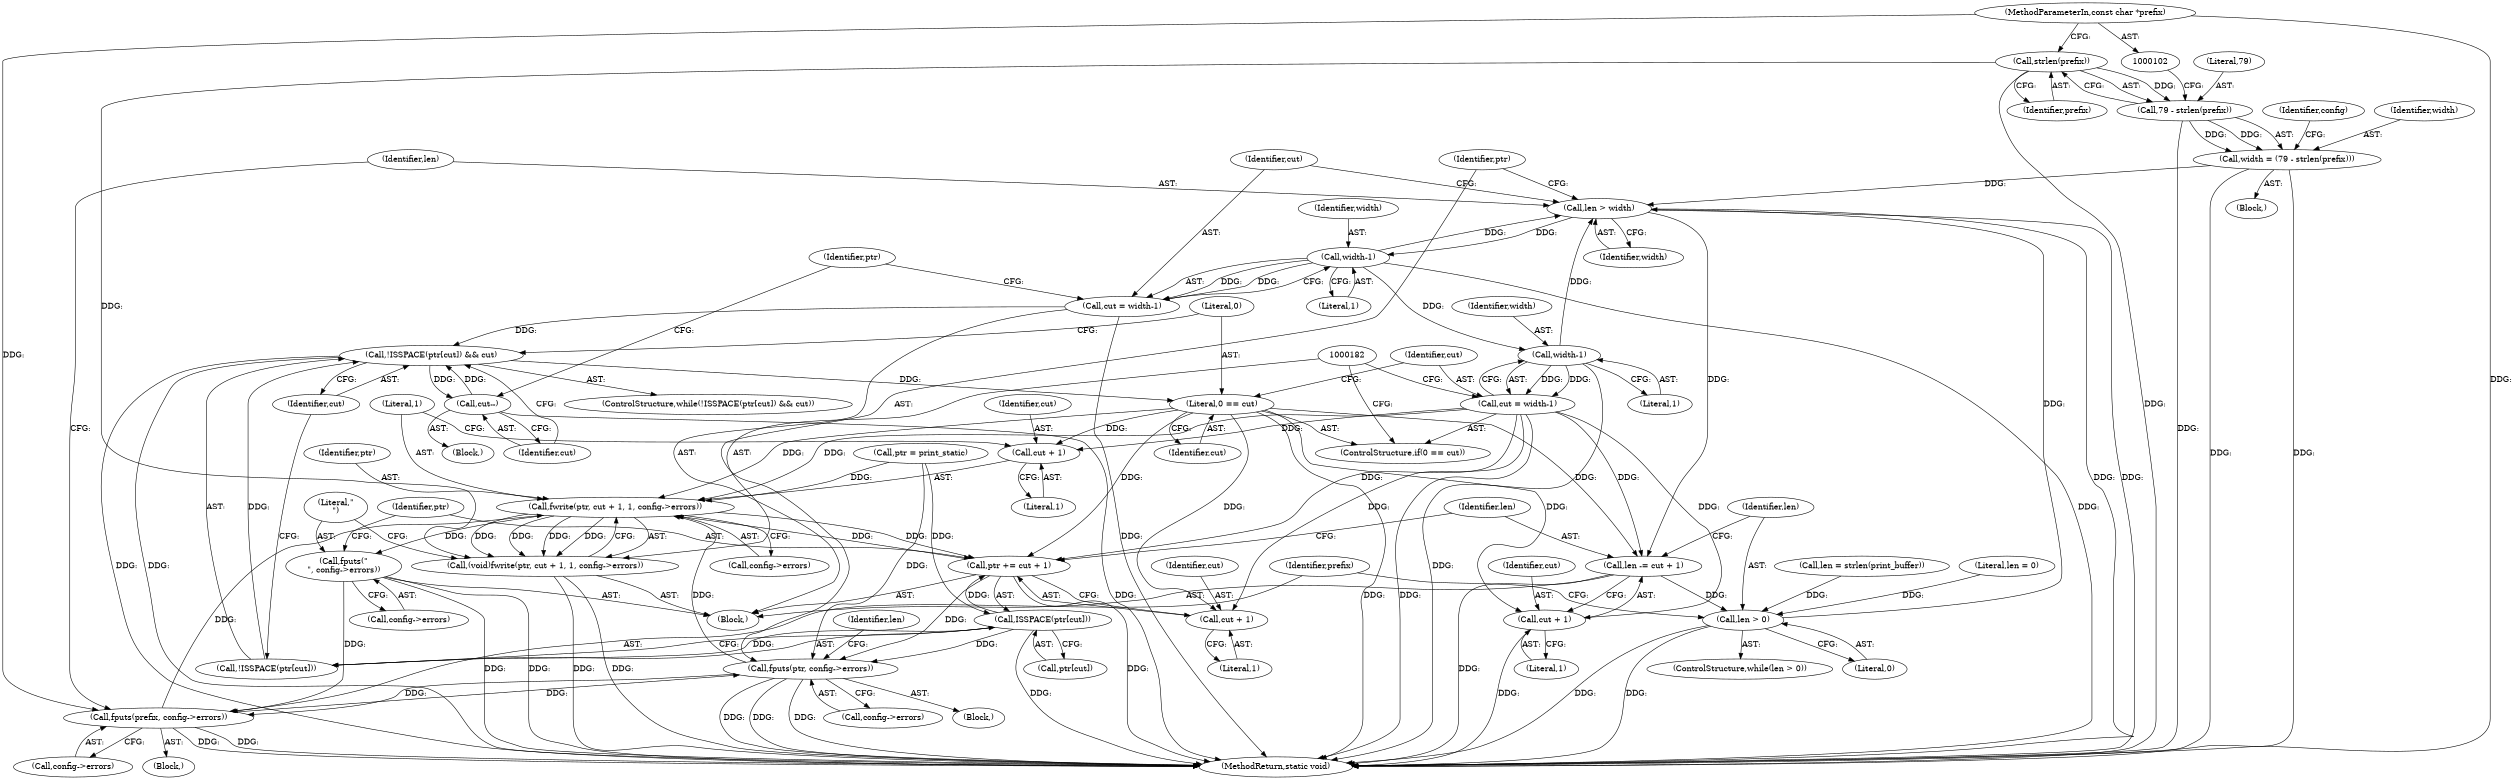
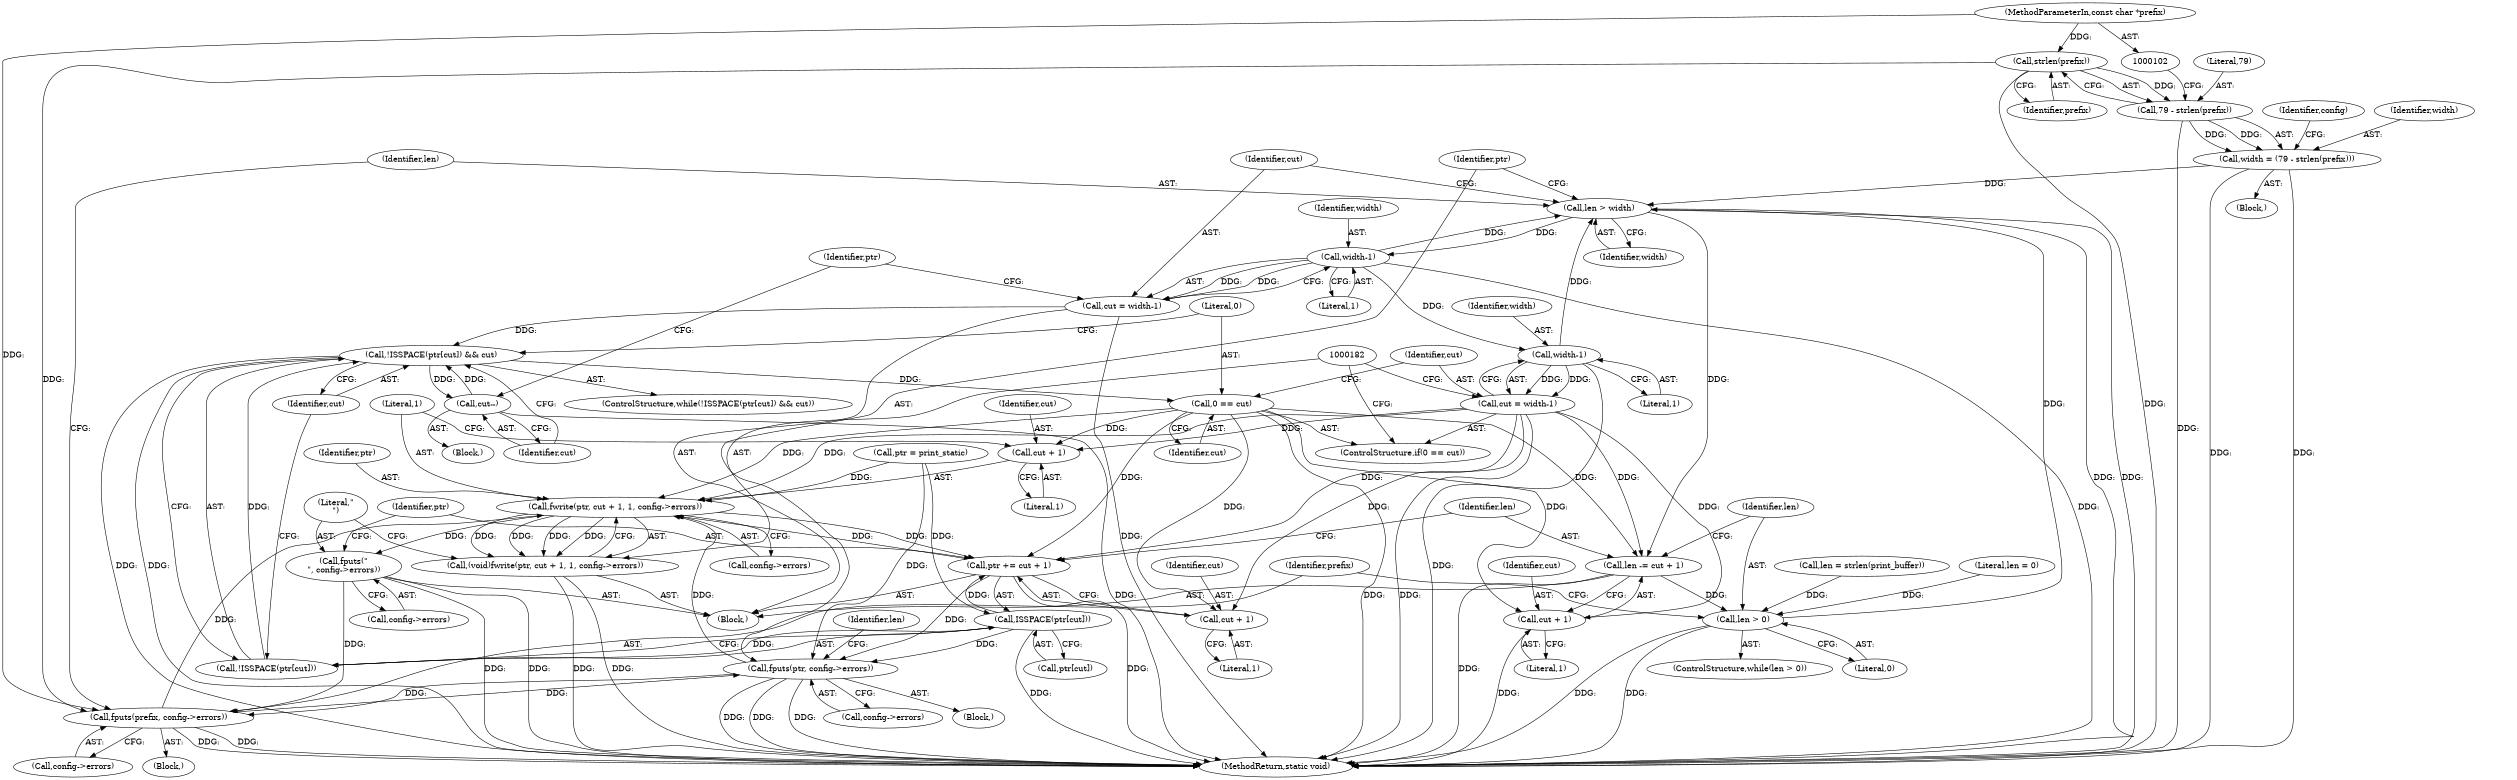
(2082, 37) -> (2082, 37)
(629, 73) -> (695, 72)
(1222, 404) -> (1222, 404)
none -> (163, 448)
(2413, 751) -> none
